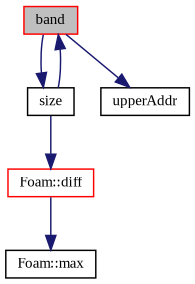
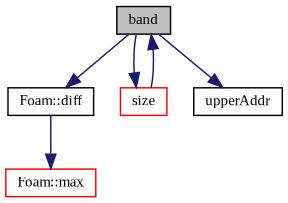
(51, 20) -> (144, 20)
(51, 102) -> (144, 102)
(51, 135) -> (103, 56)
(51, 183) -> (51, 102)
(51, 264) -> (51, 183)
